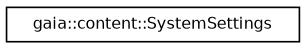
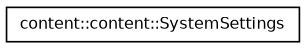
(153, 25) -> (153, 25)
